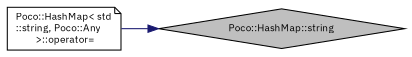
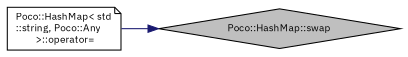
(282, 29) -> (280, 29)
